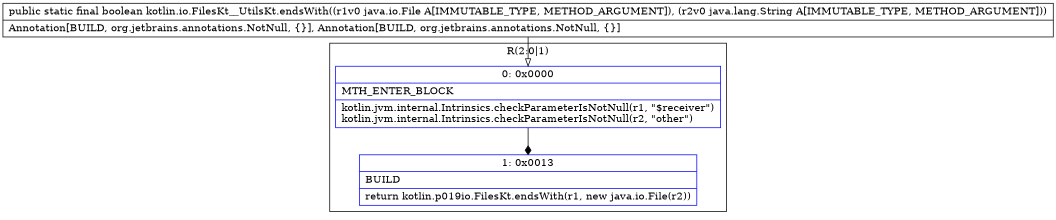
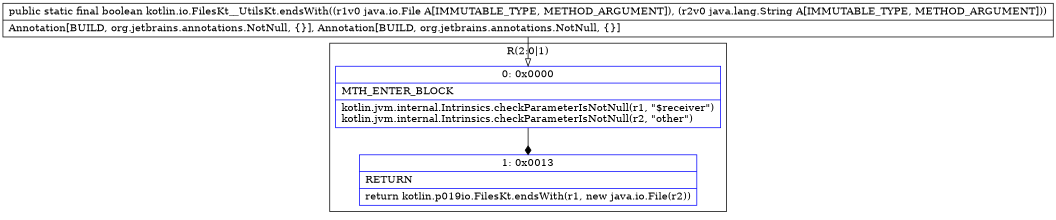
(383, 180) -> (389, 180)
